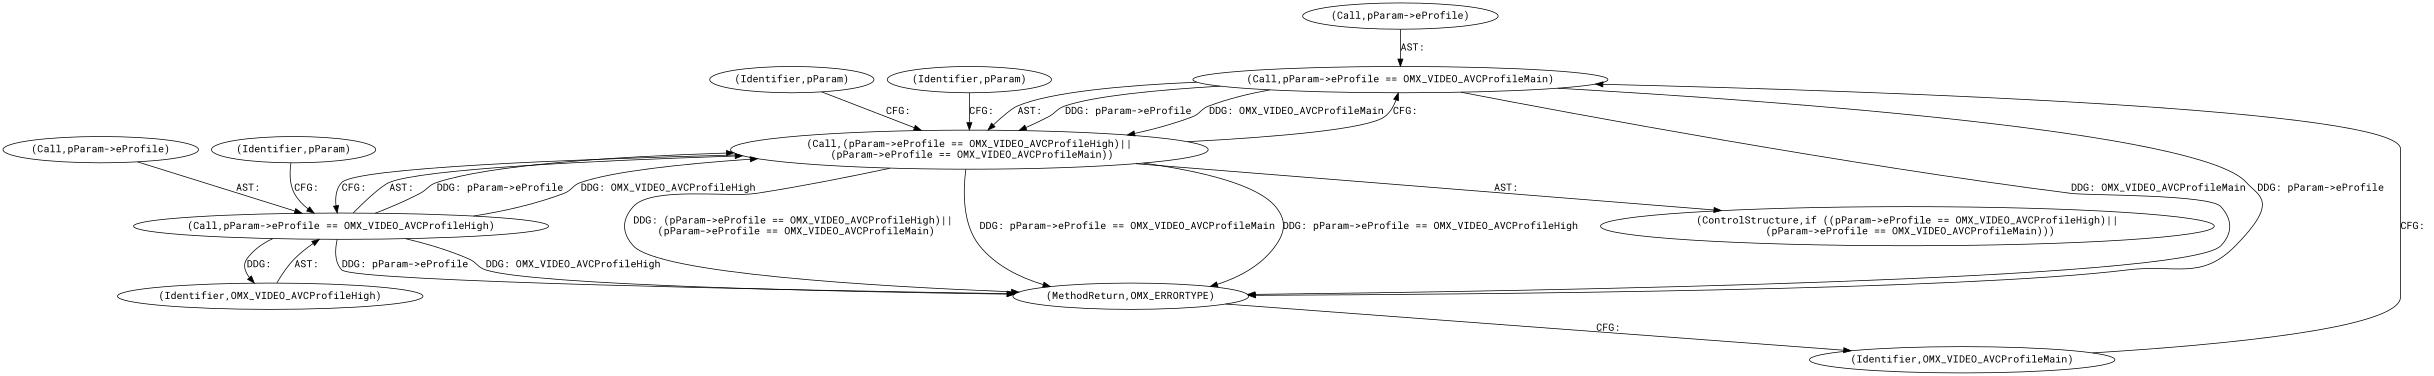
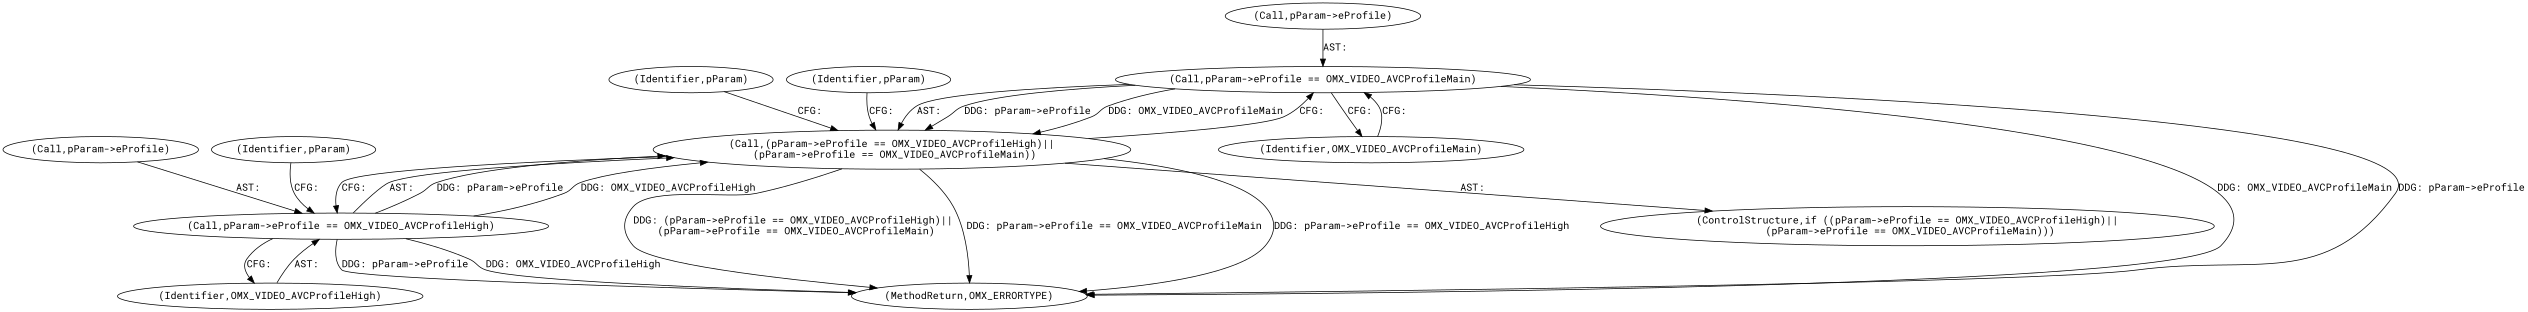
(262, 264) -> (262, 264)
(1535, 327) -> (1344, 112)
